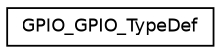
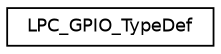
(110, 27) -> (110, 27)
